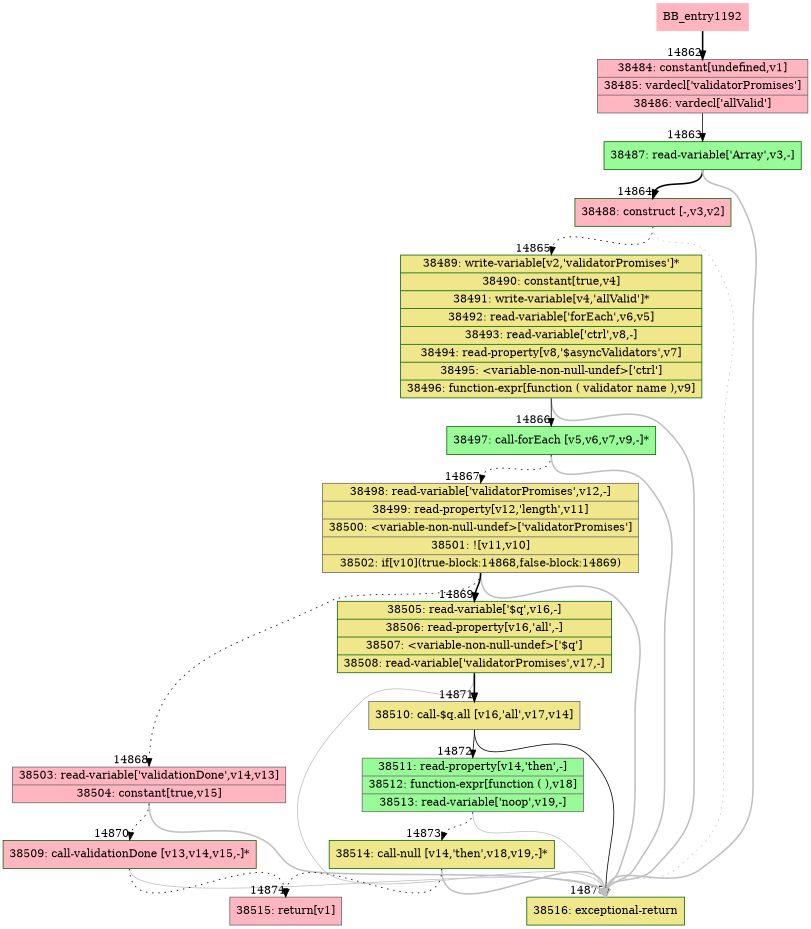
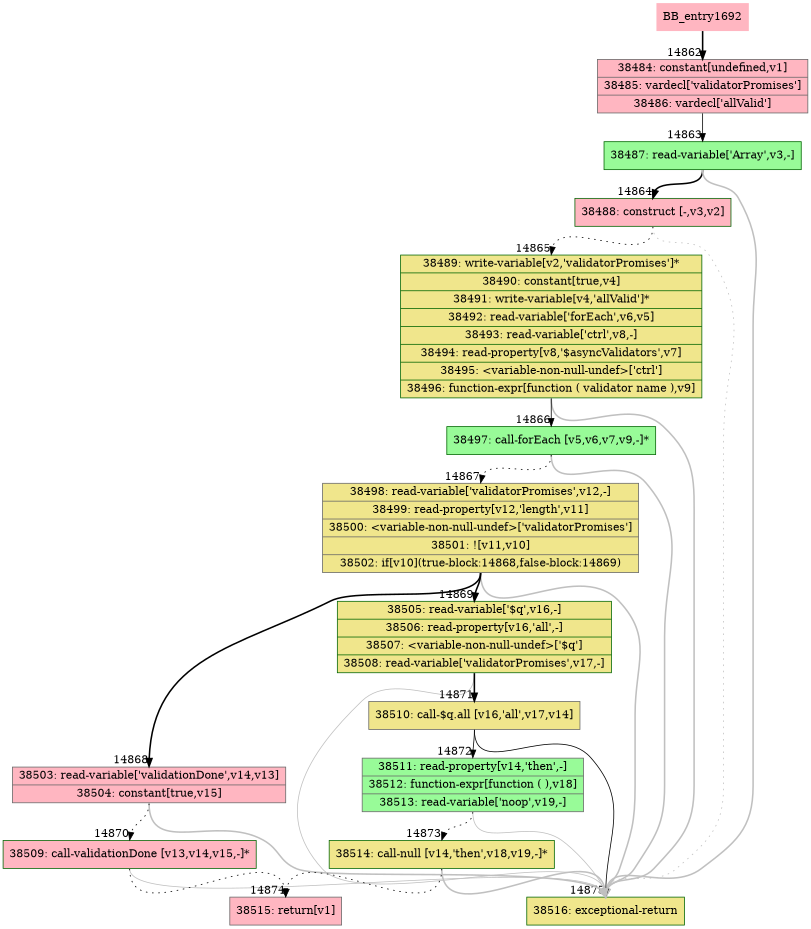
(703, 17) -> (703, 17)
(286, 621) -> (286, 621)
